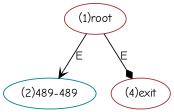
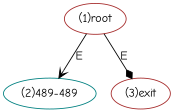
(141, 94) -> (141, 94)
